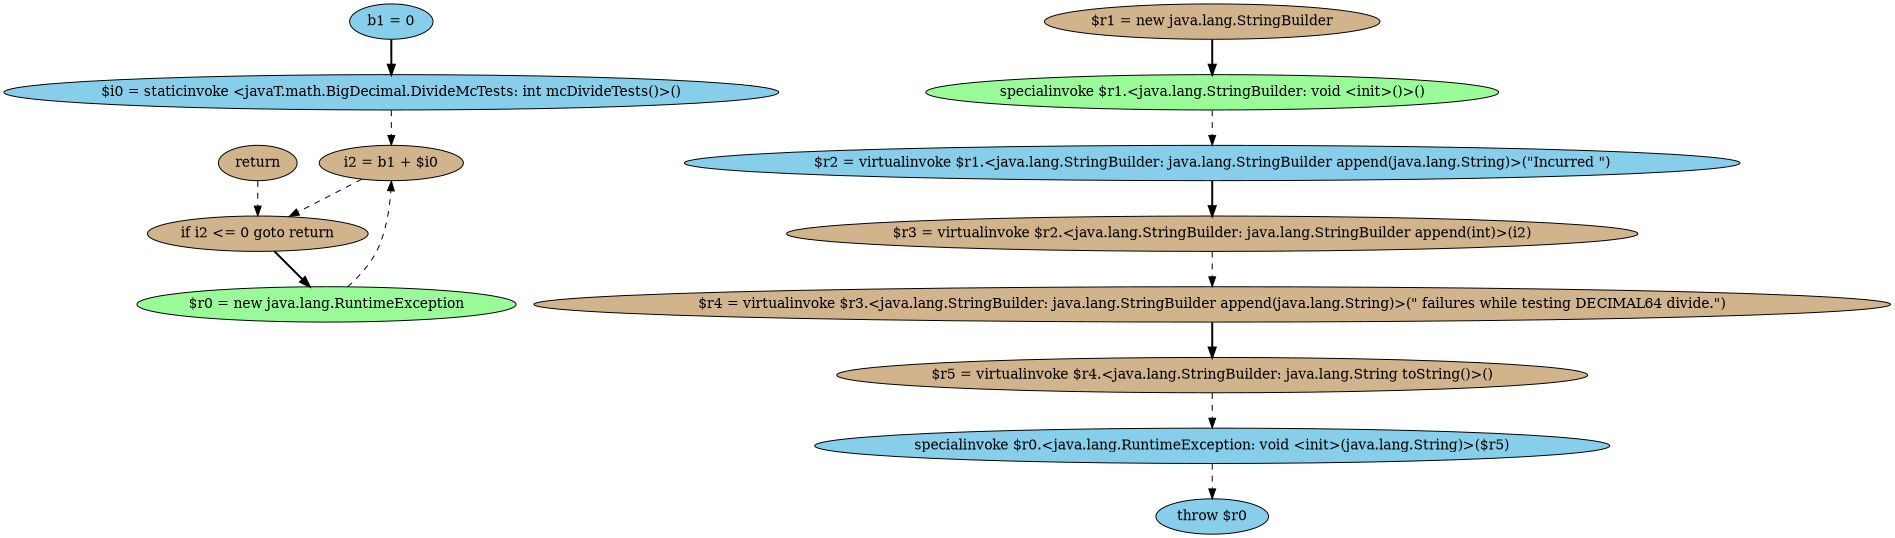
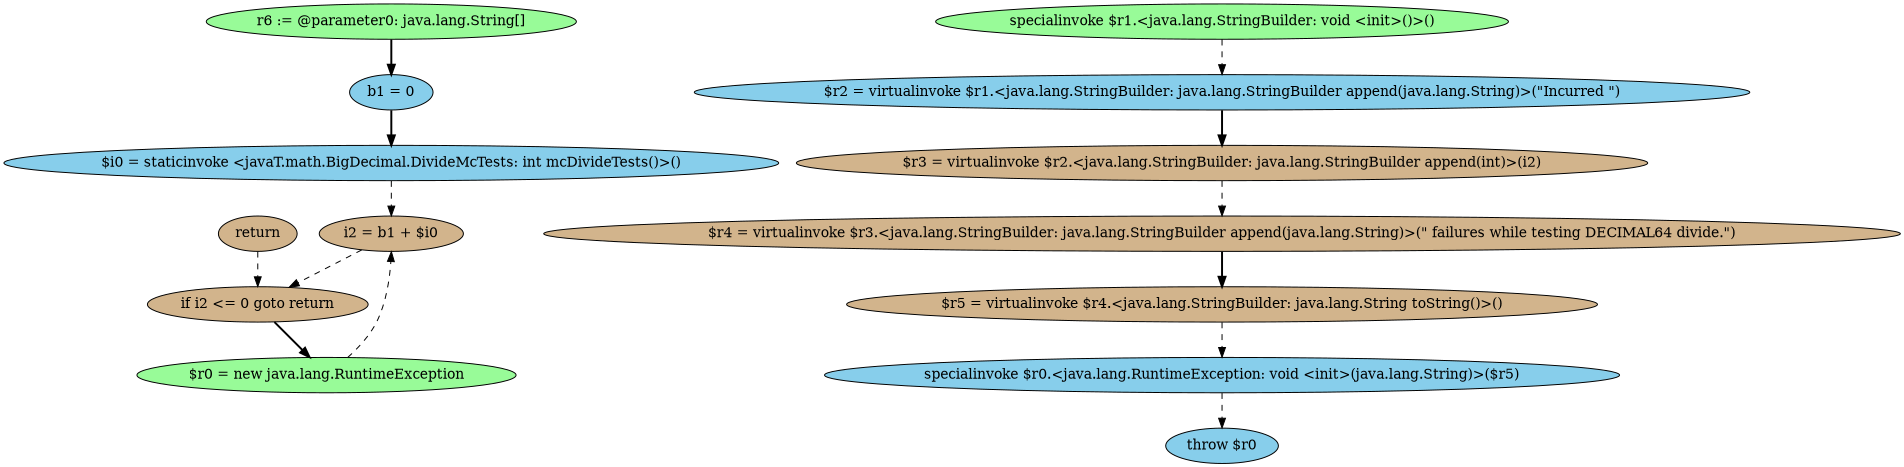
none -> (391, 22)
(1212, 22) -> none
